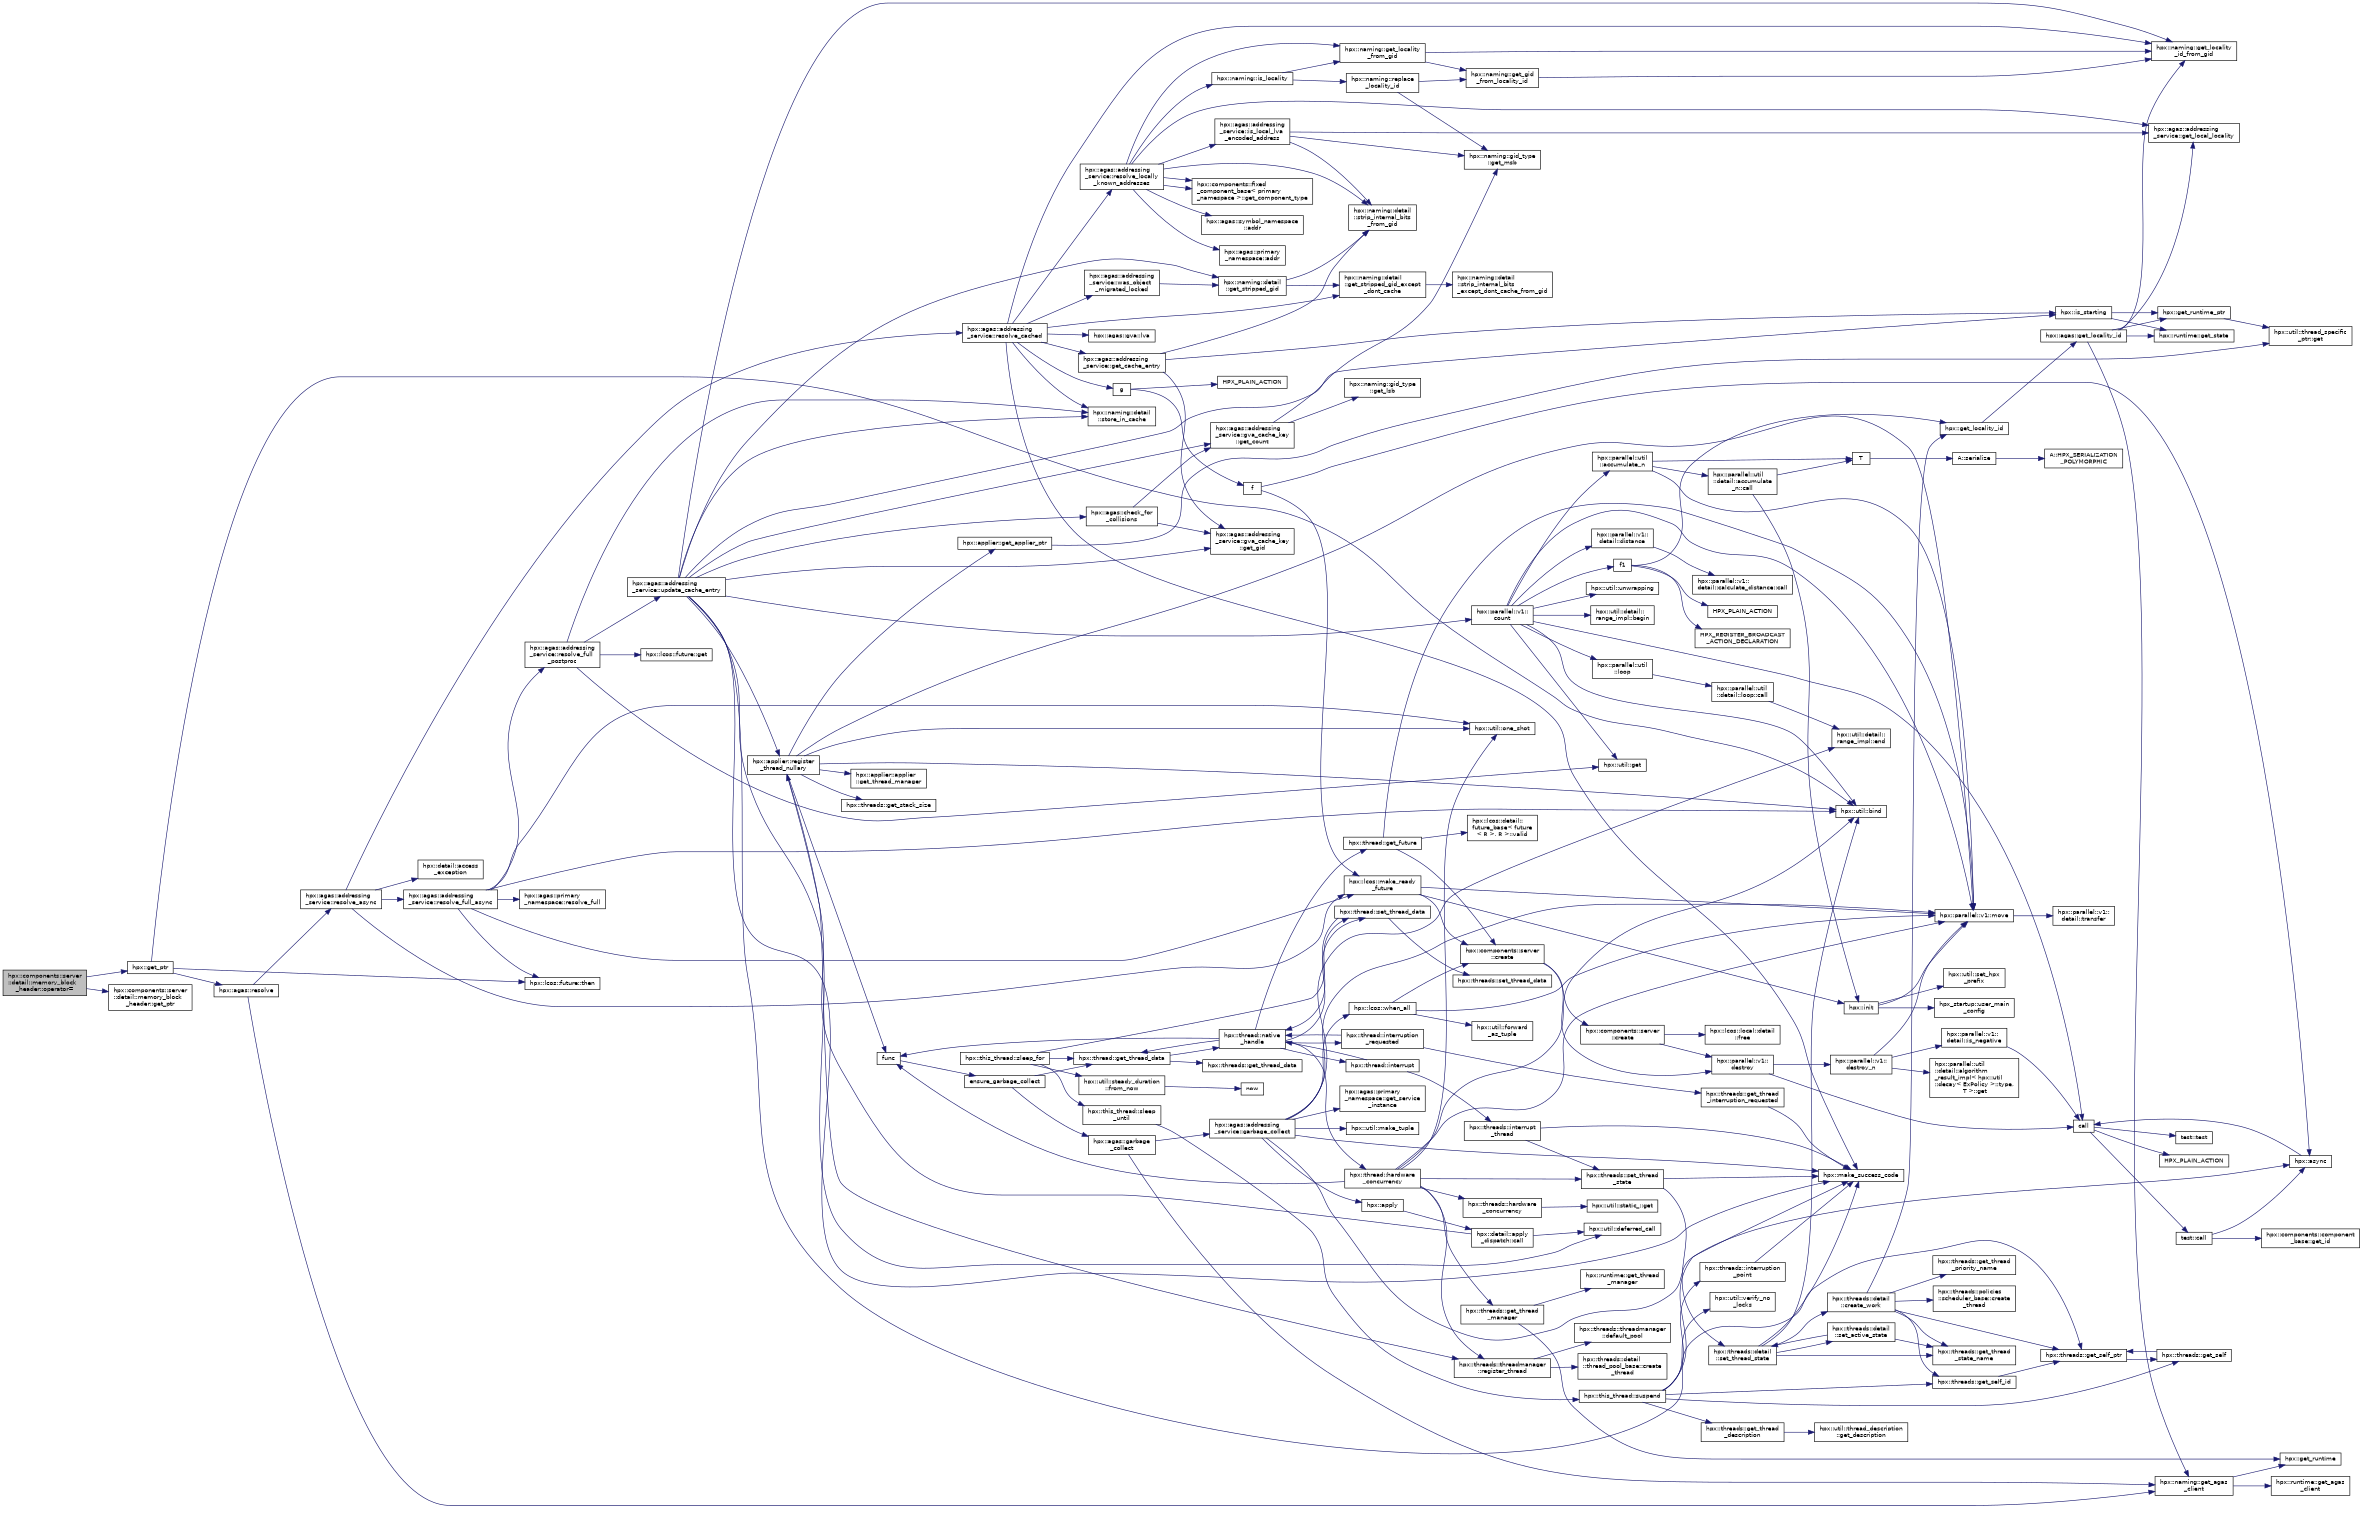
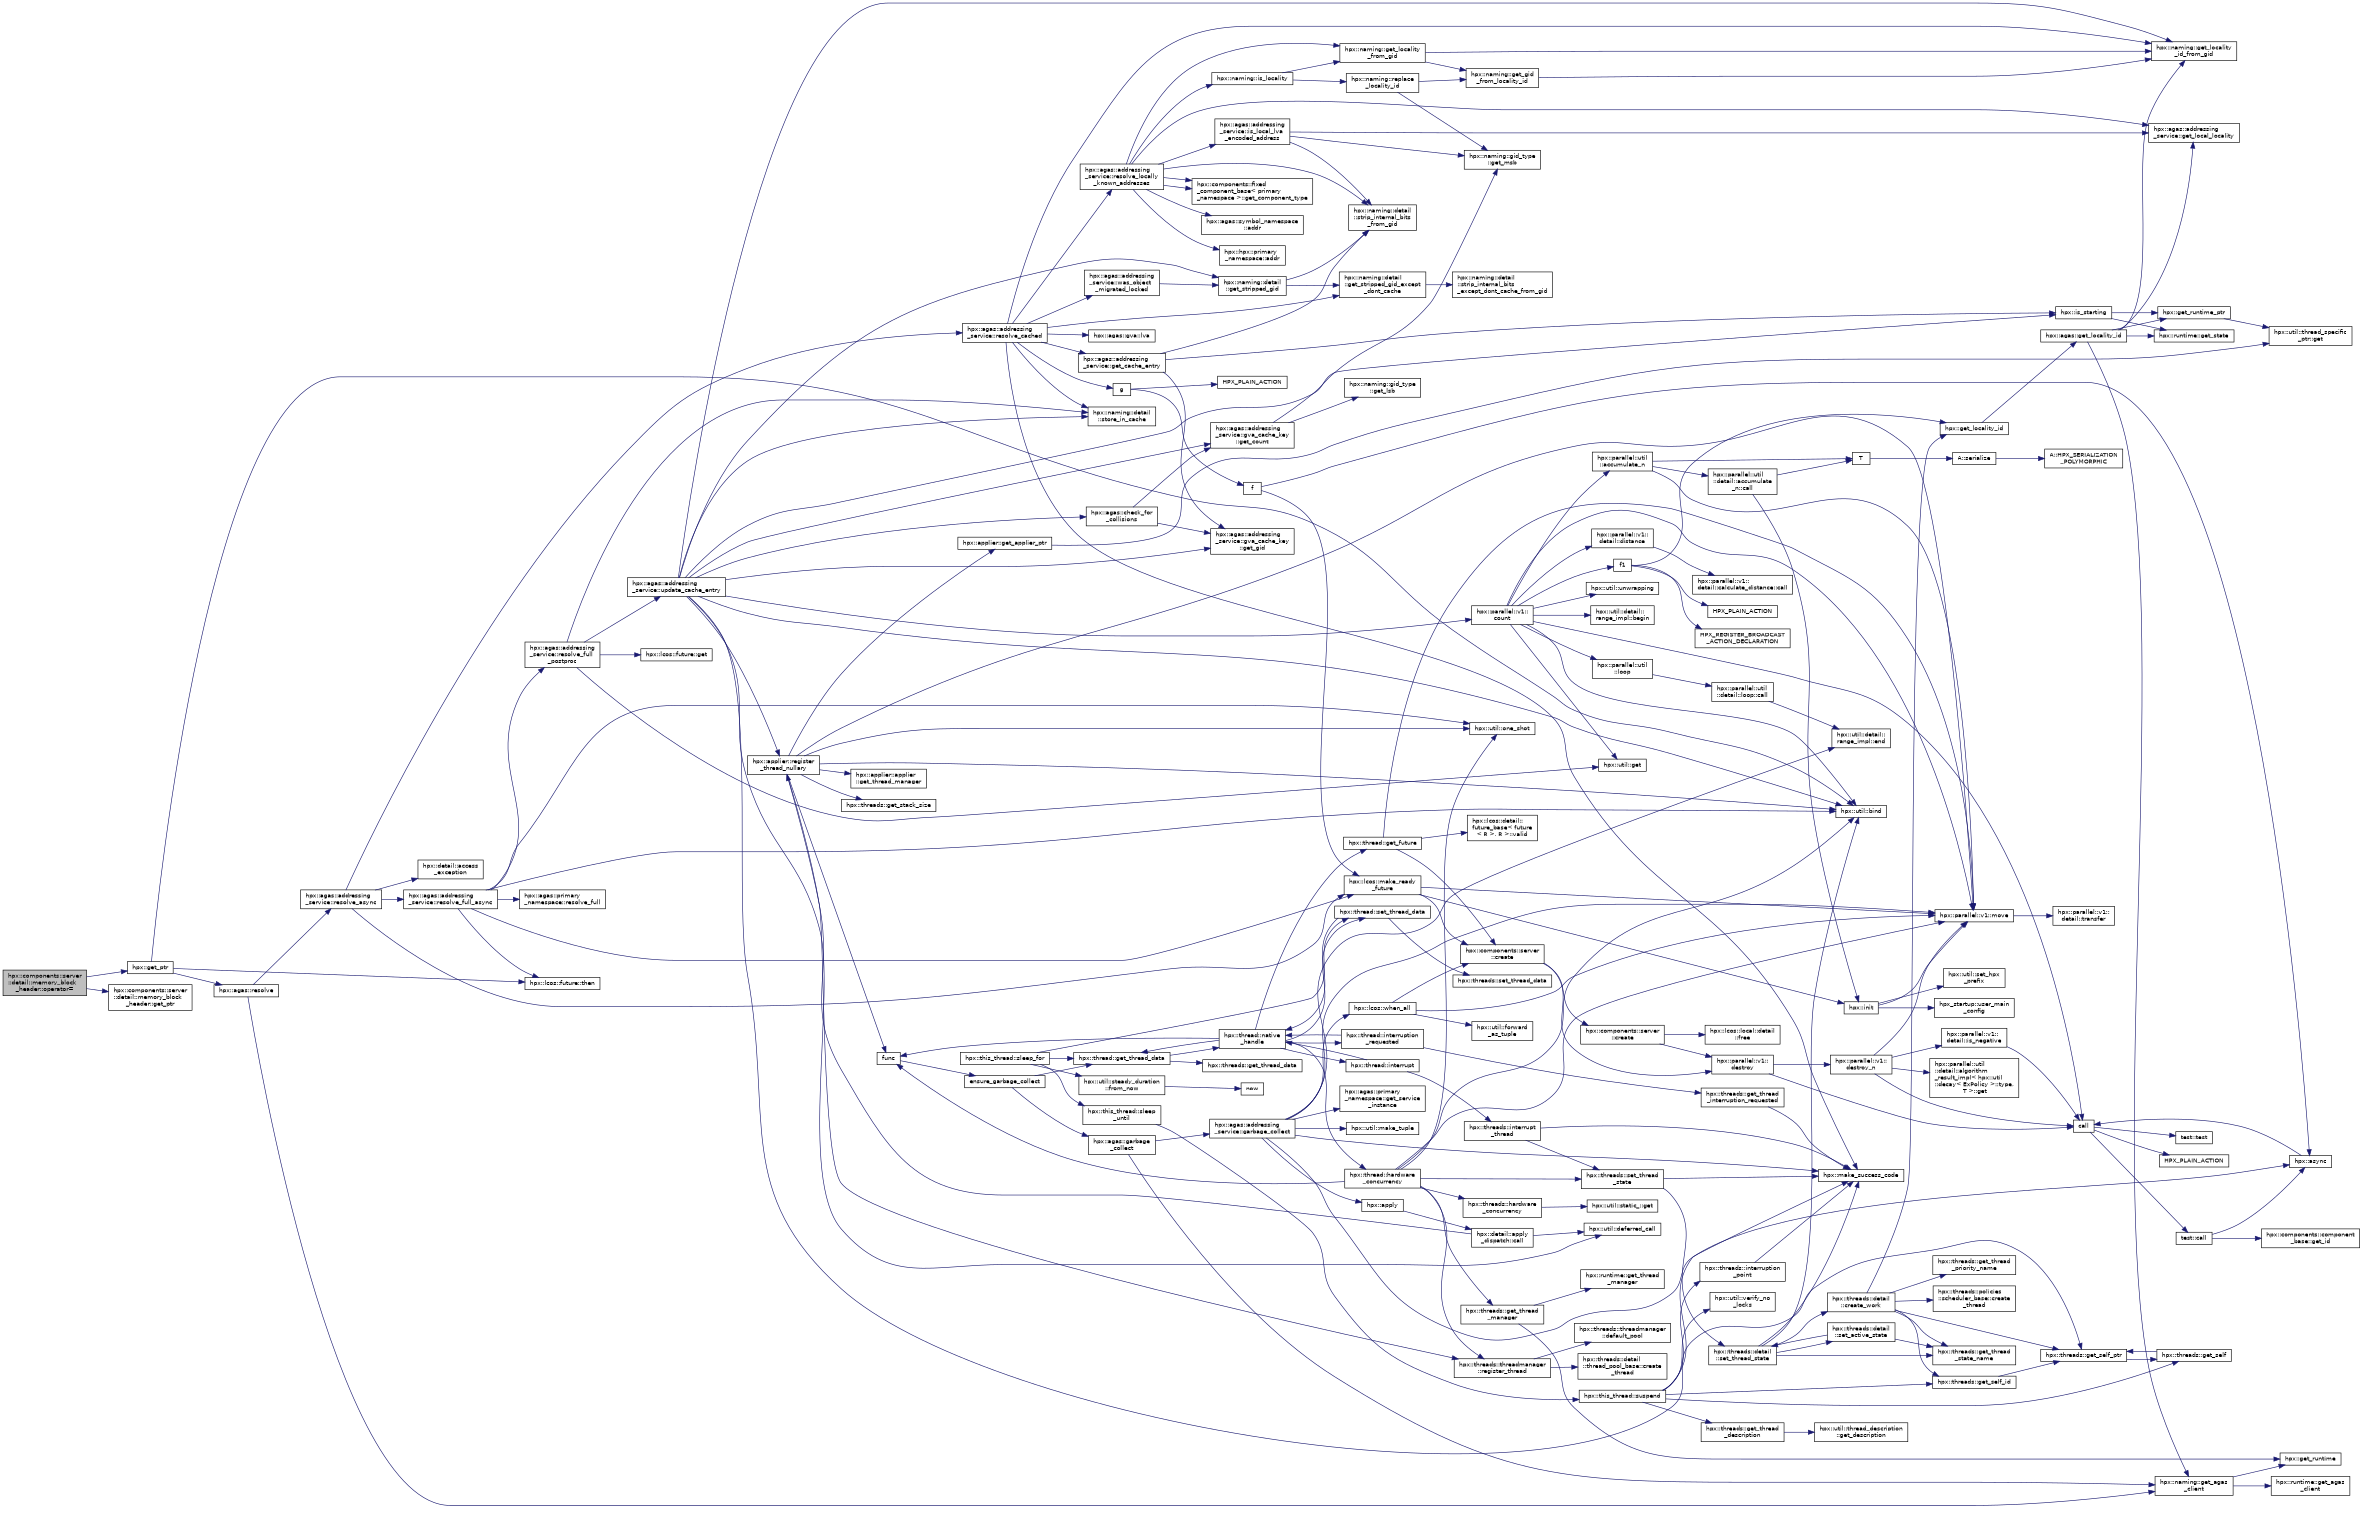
(1252, 255) -> (1252, 255)
none -> (1967, 1113)
(970, 1283) -> (1274, 661)
